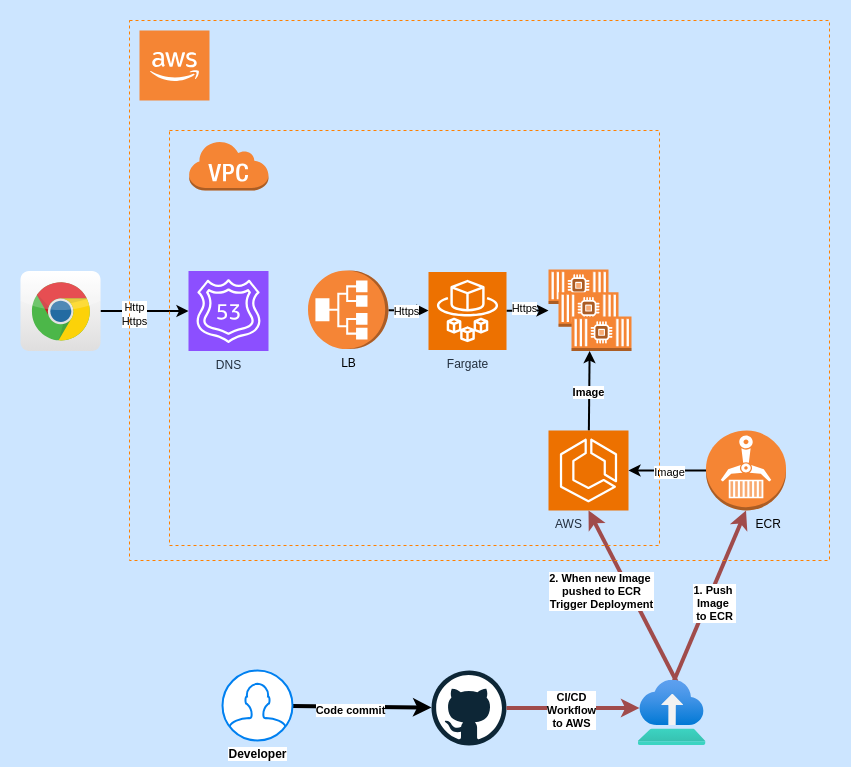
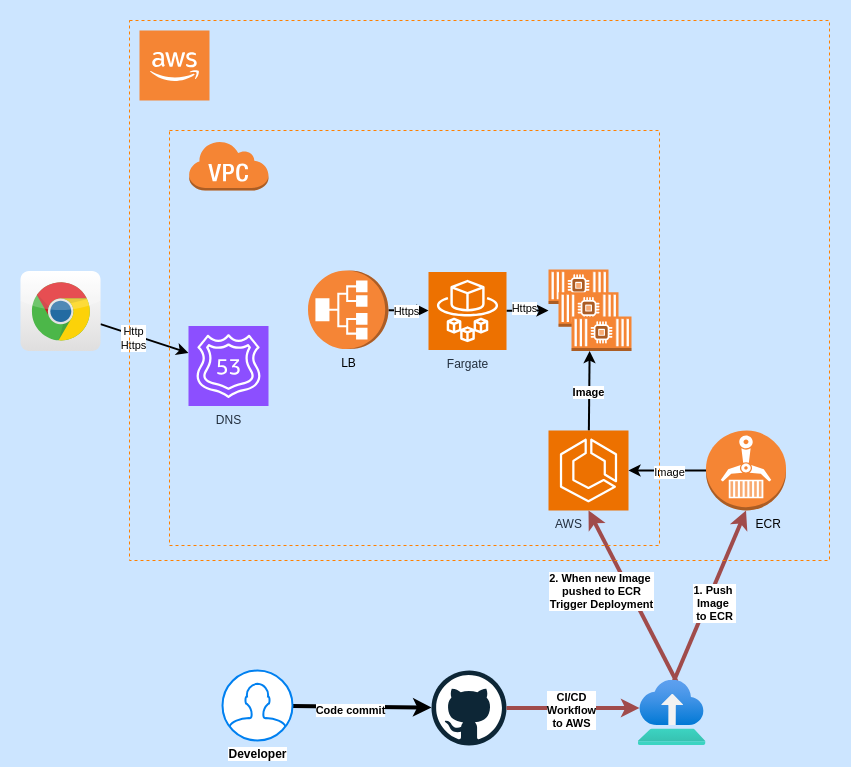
(229, 311) -> (229, 366)
